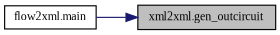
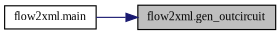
(207, 17) -> (207, 17)
